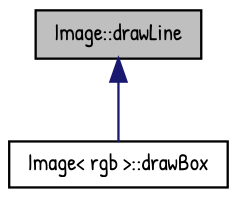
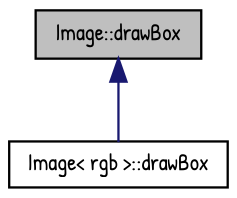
(118, 34) -> (118, 34)
